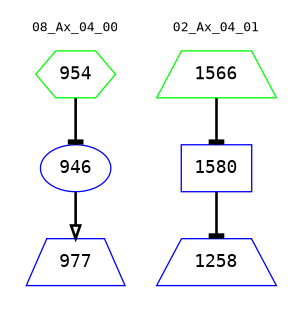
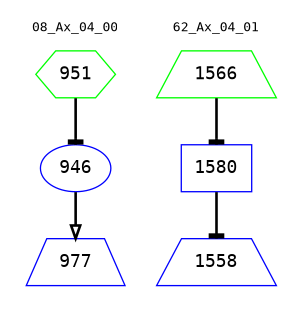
(216, 28) -> (216, 28)
(76, 74) -> (76, 74)
(216, 262) -> (216, 262)
